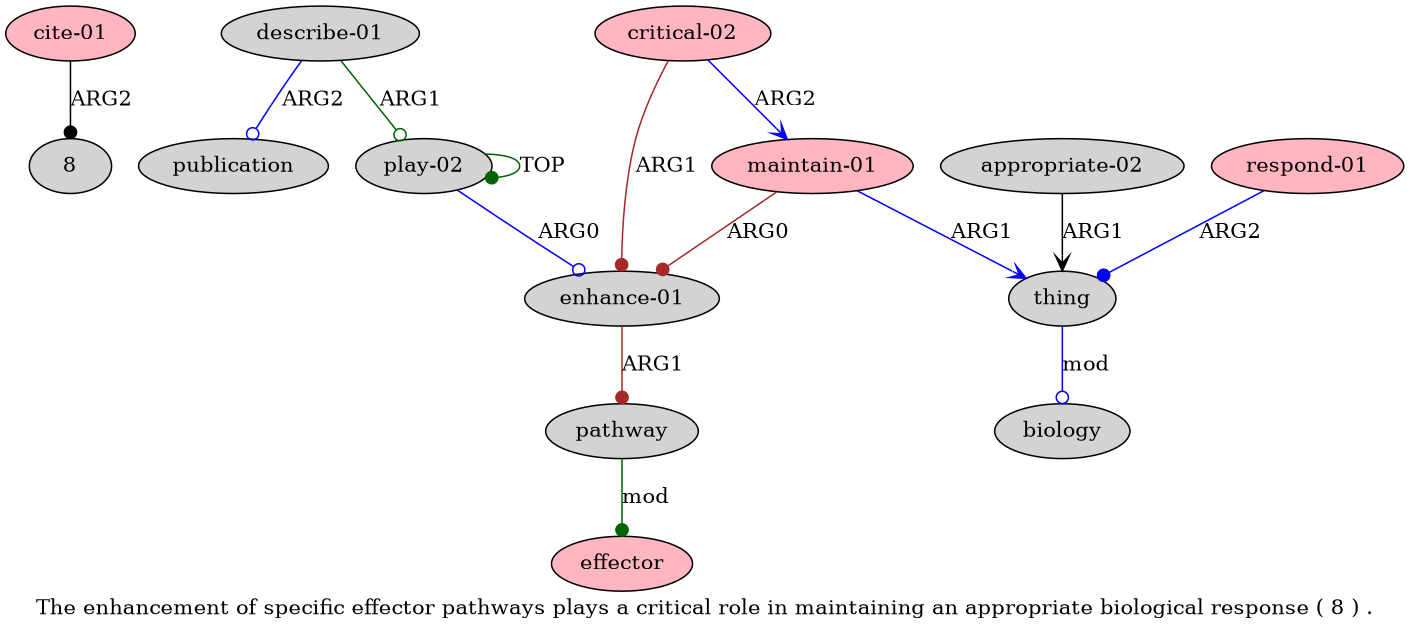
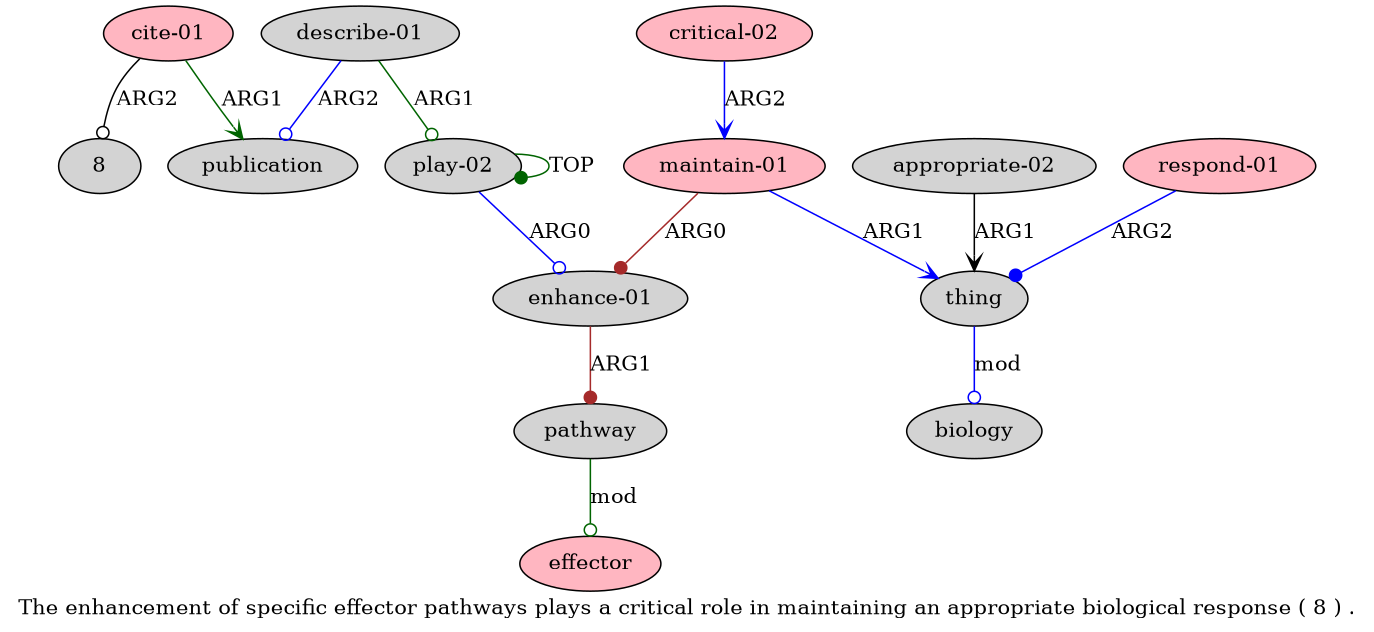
(70, 94) -> (116, 89)
none -> (209, 94)
(632, 156) -> none
(622, 491) -> (590, 491)
